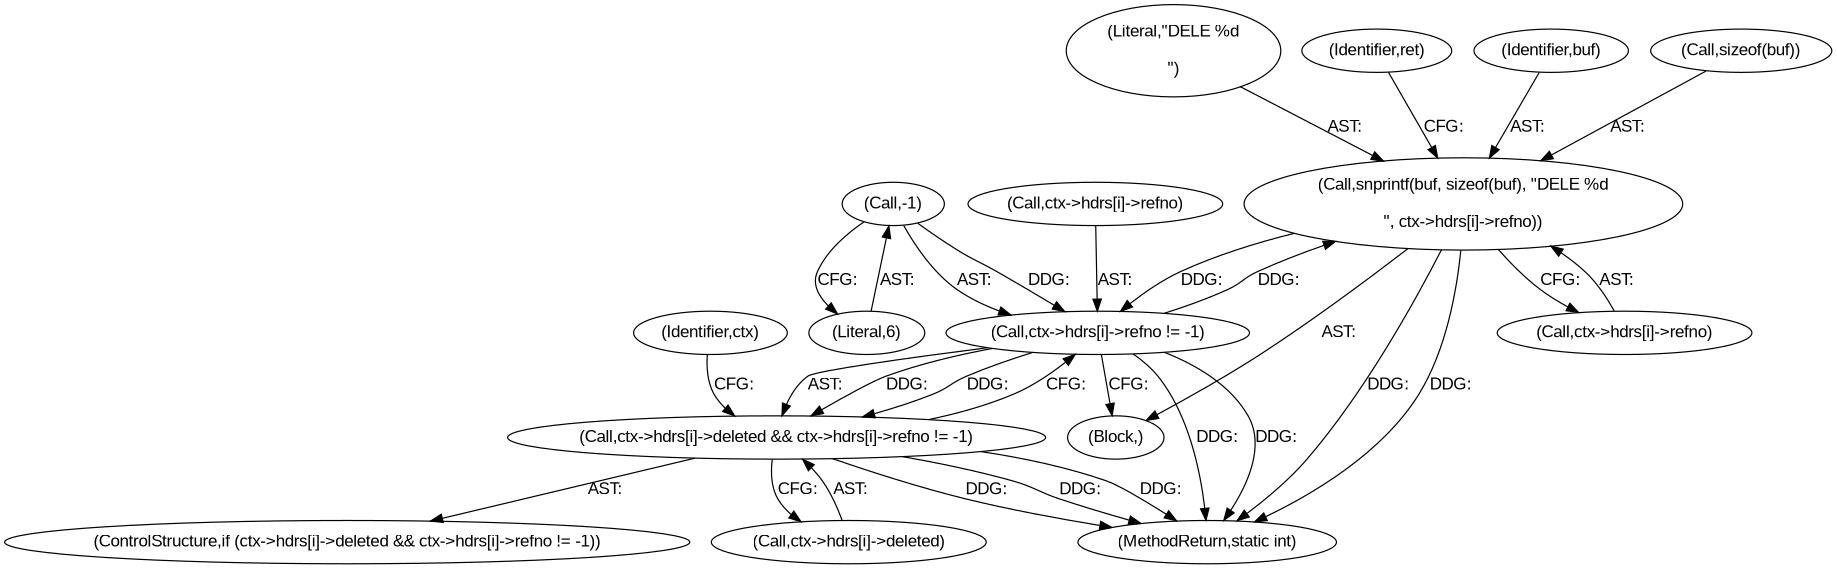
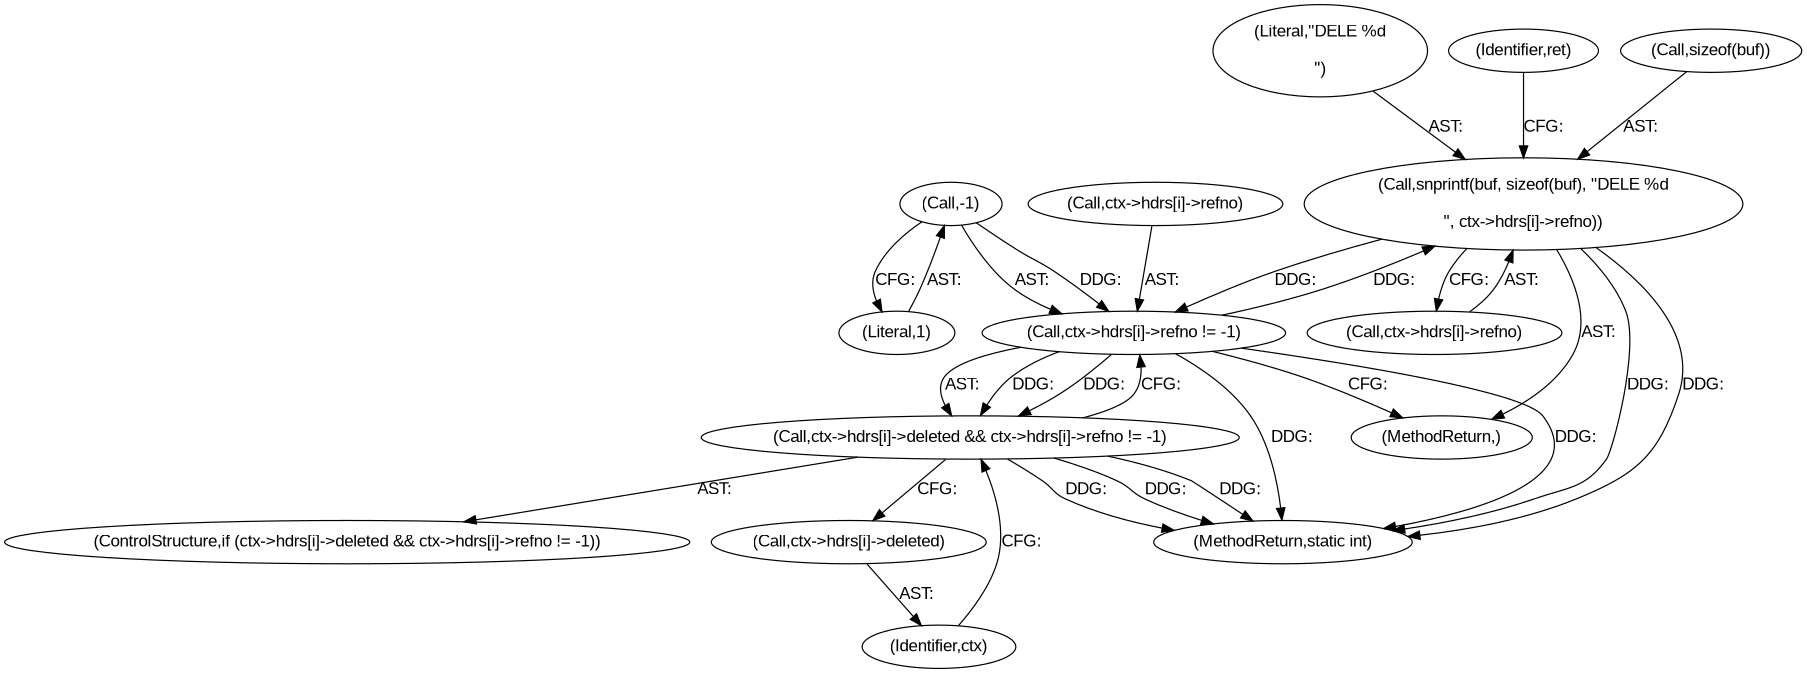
(1551, 51) -> none
(867, 333) -> (897, 333)
(1116, 437) -> (1442, 437)
(830, 492) -> (890, 590)
